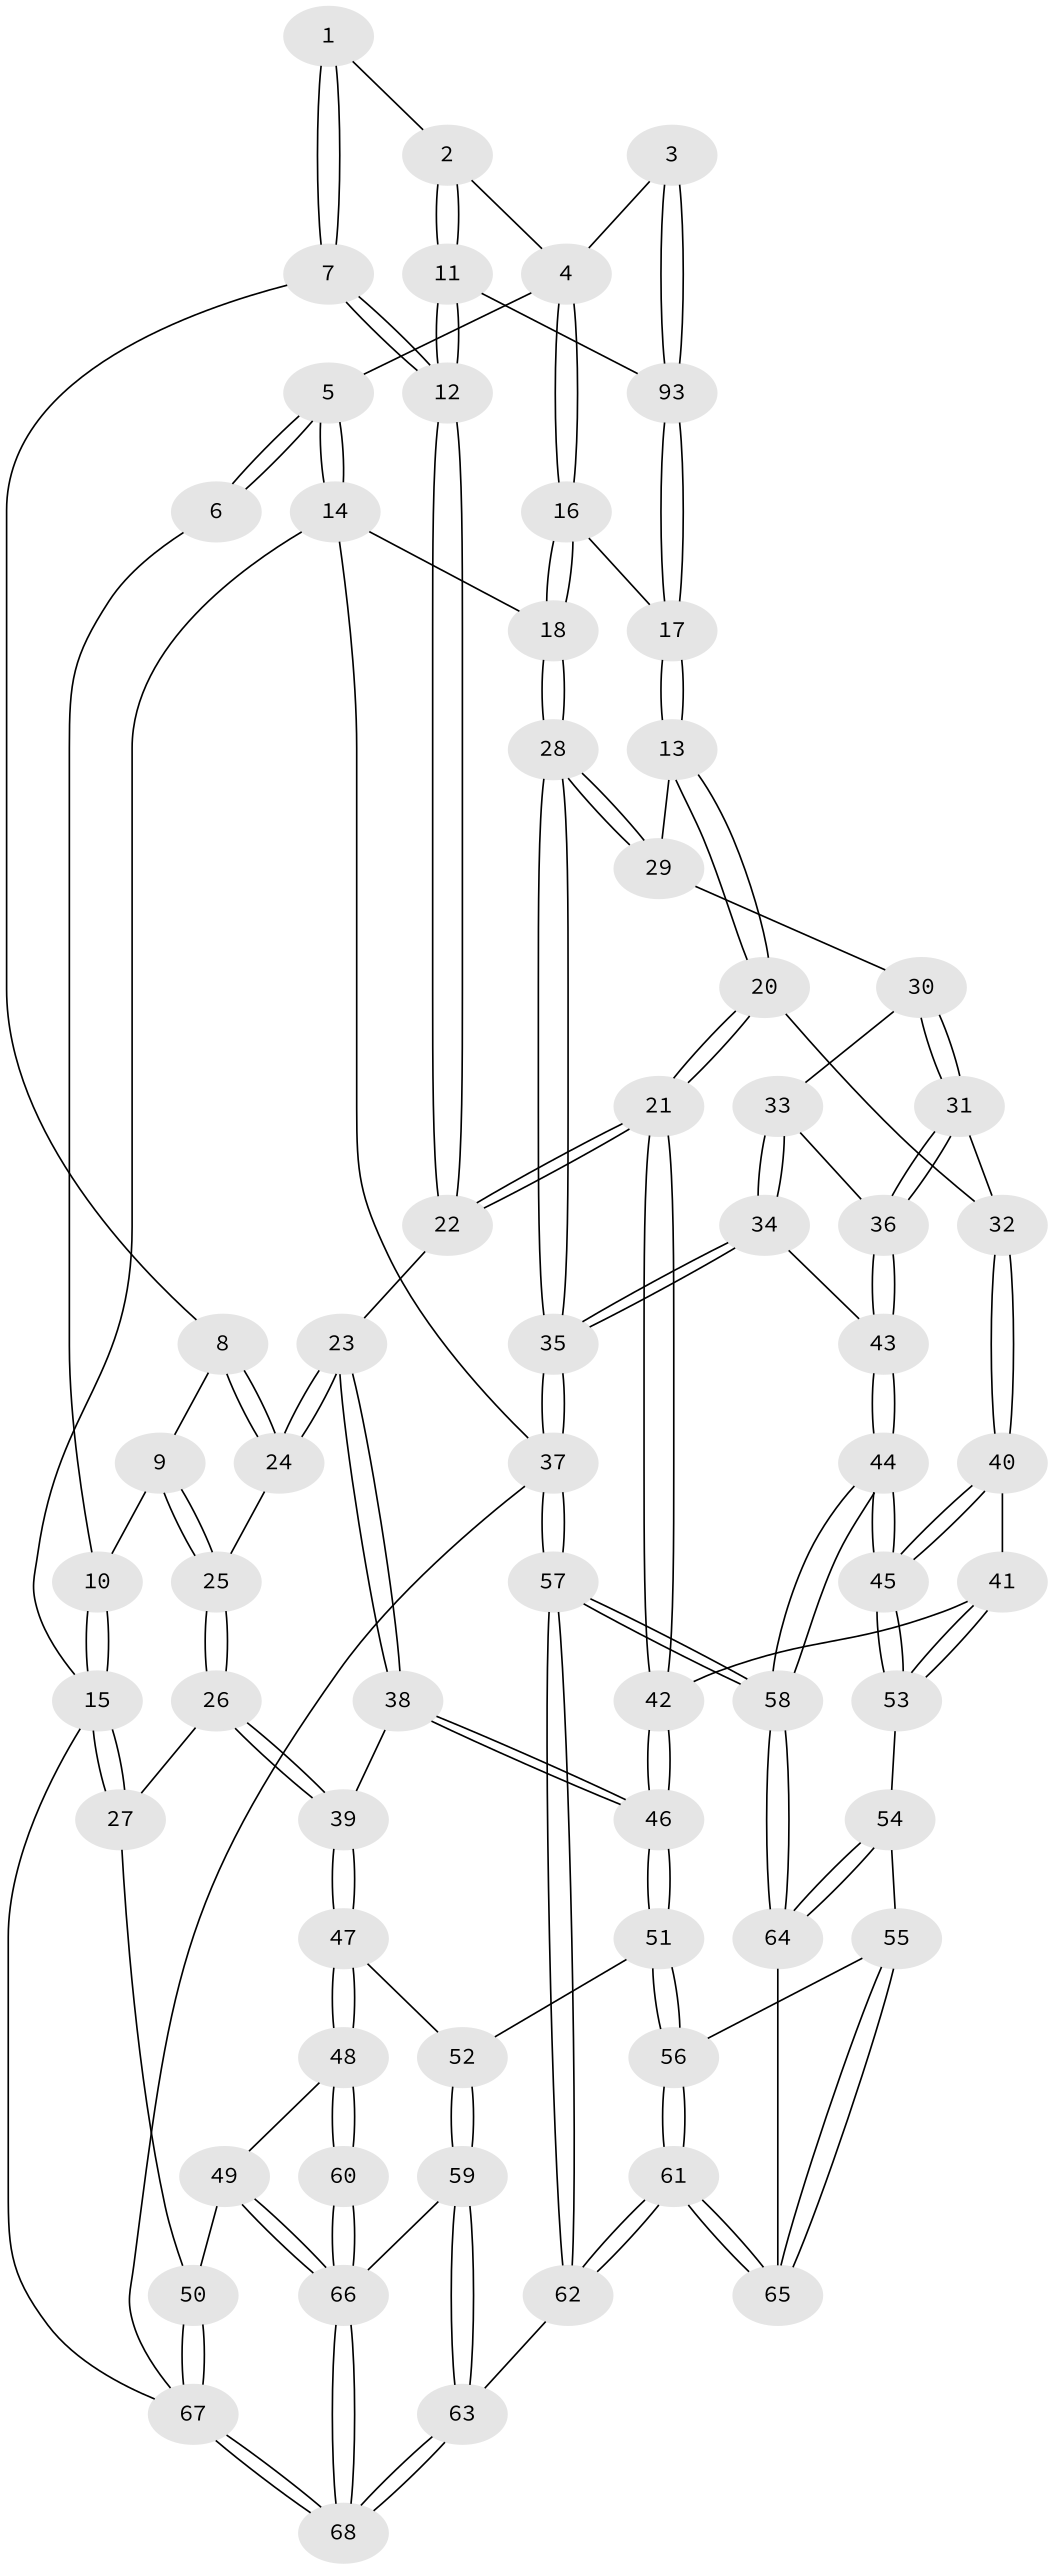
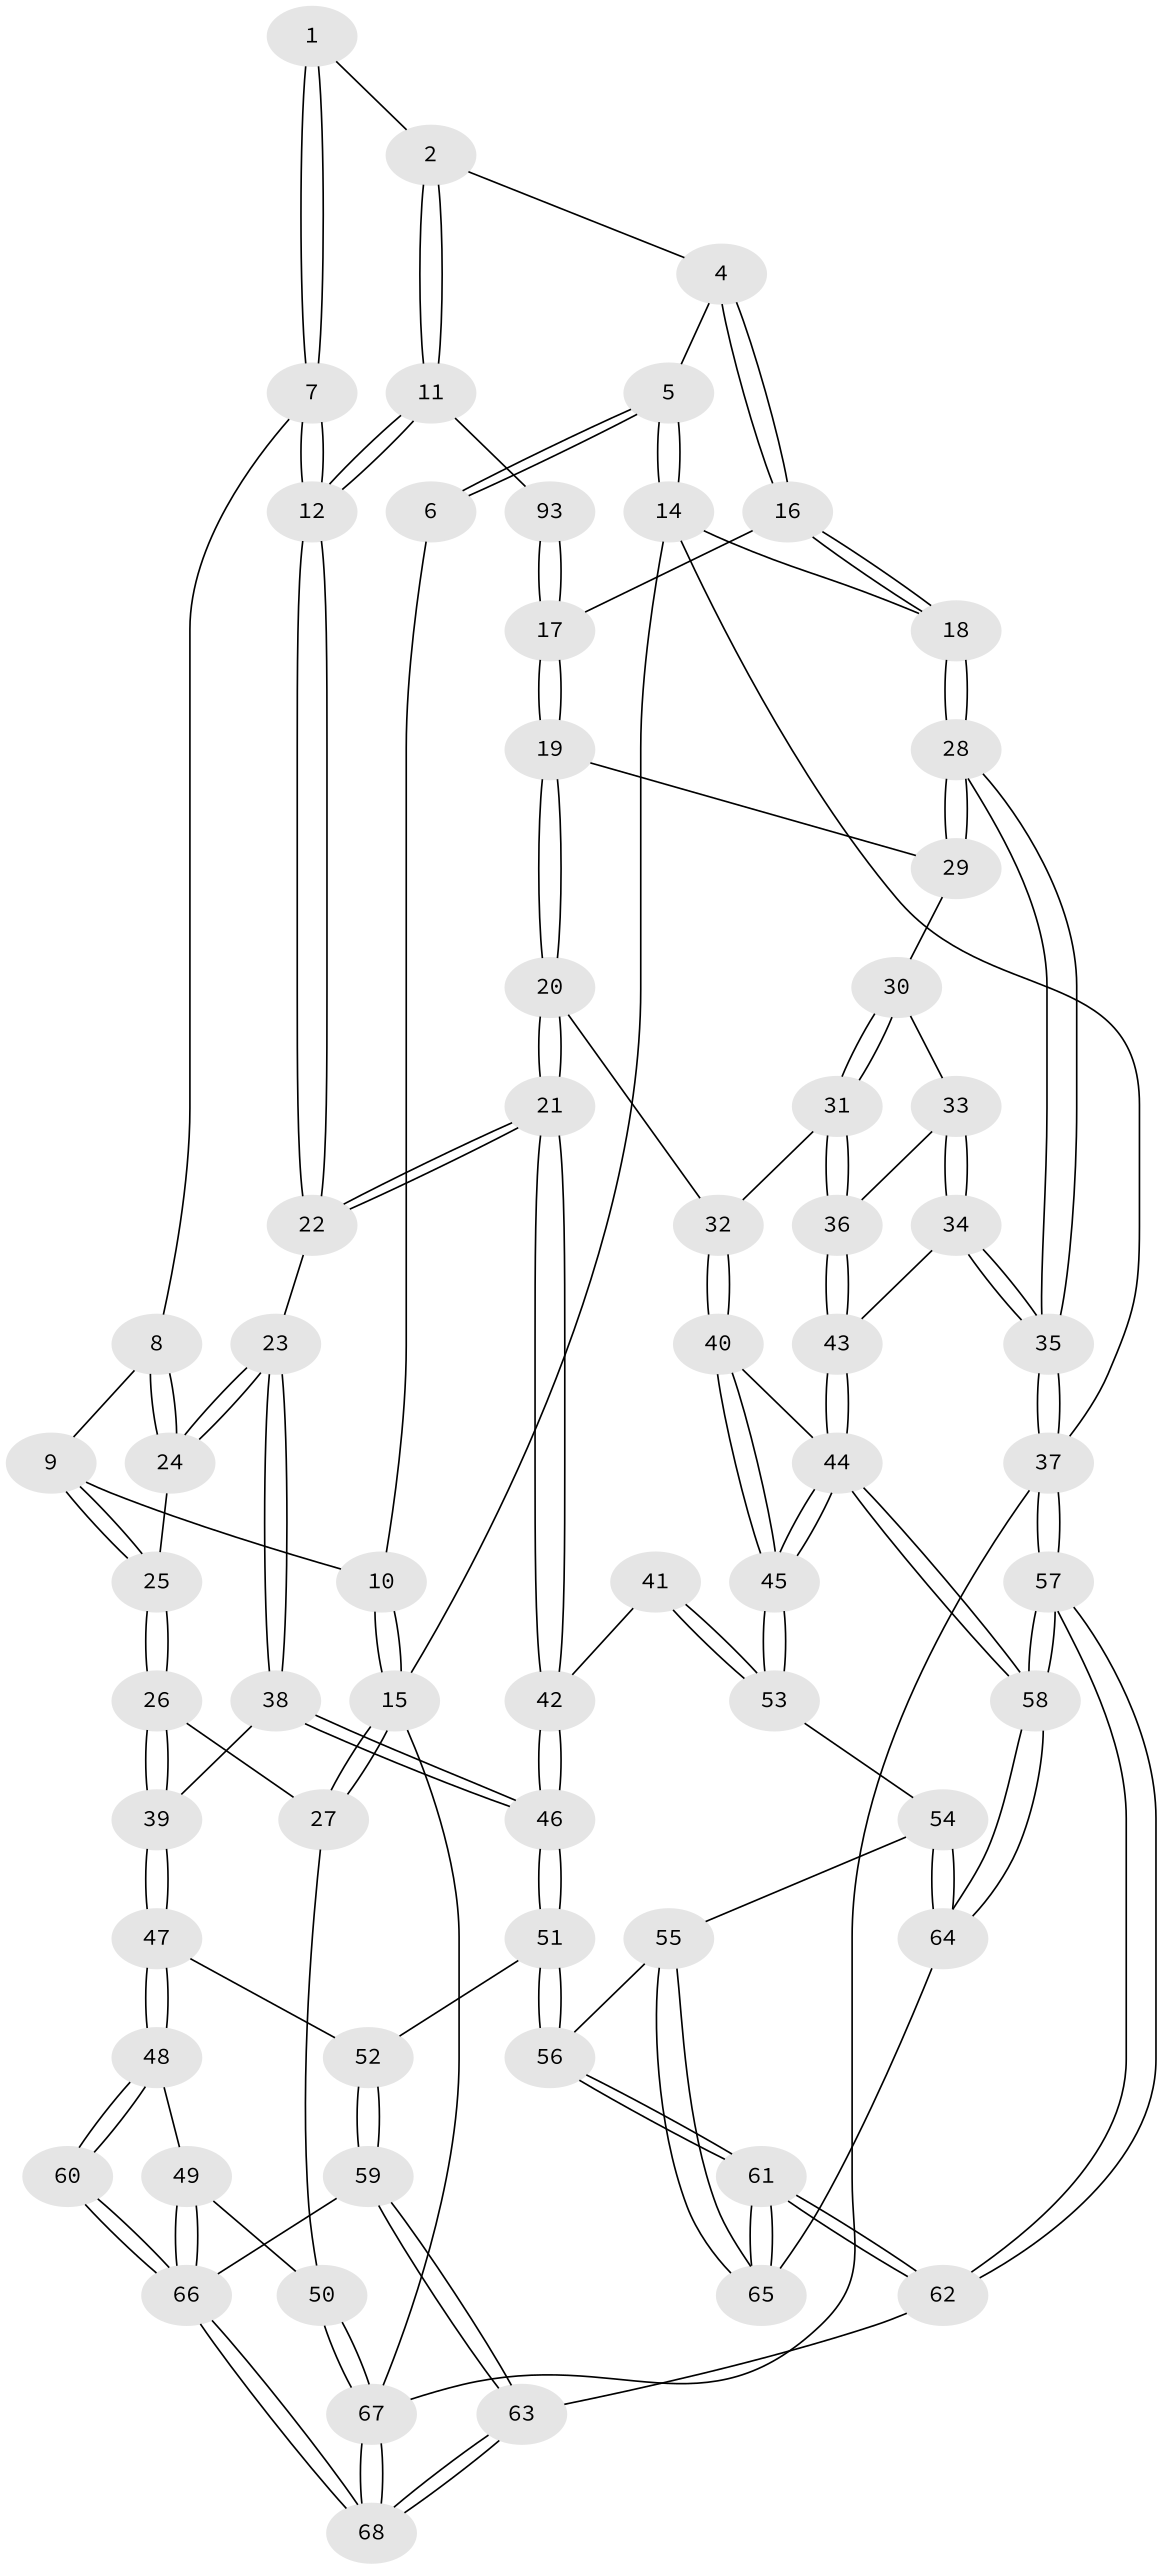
(672, 155) -> none
(672, 750) -> (550, 750)
(1002, 1523) -> (778, 1404)
